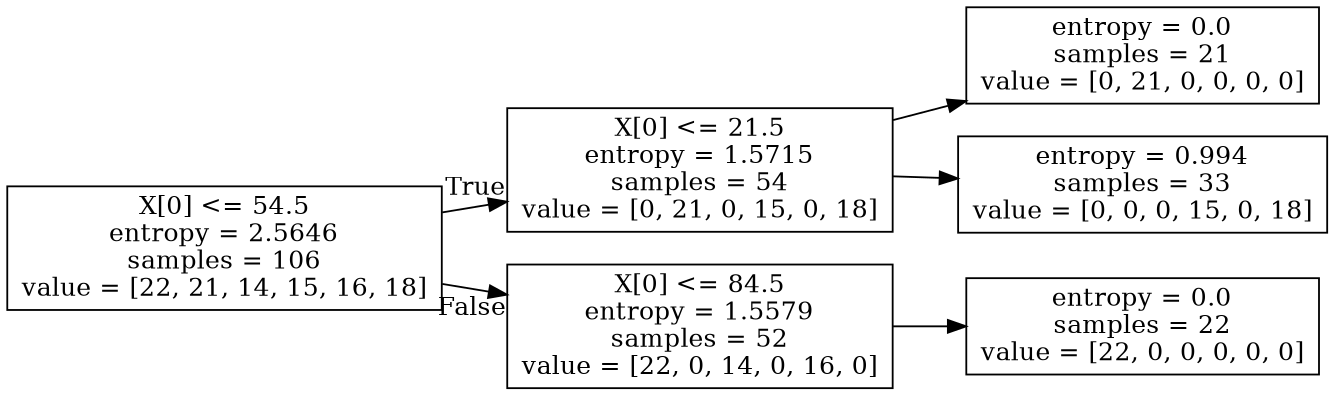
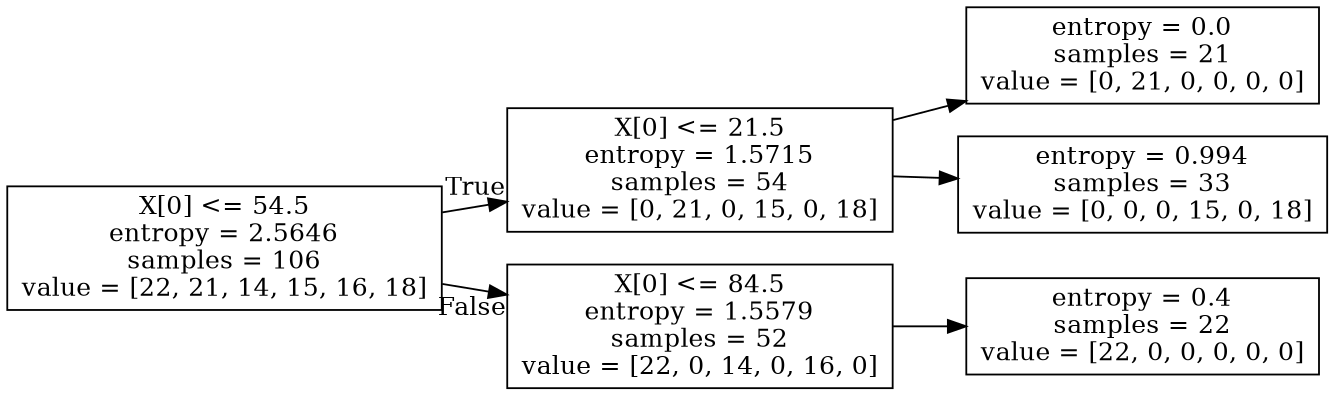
(1143, 326) -> (1143, 326)
